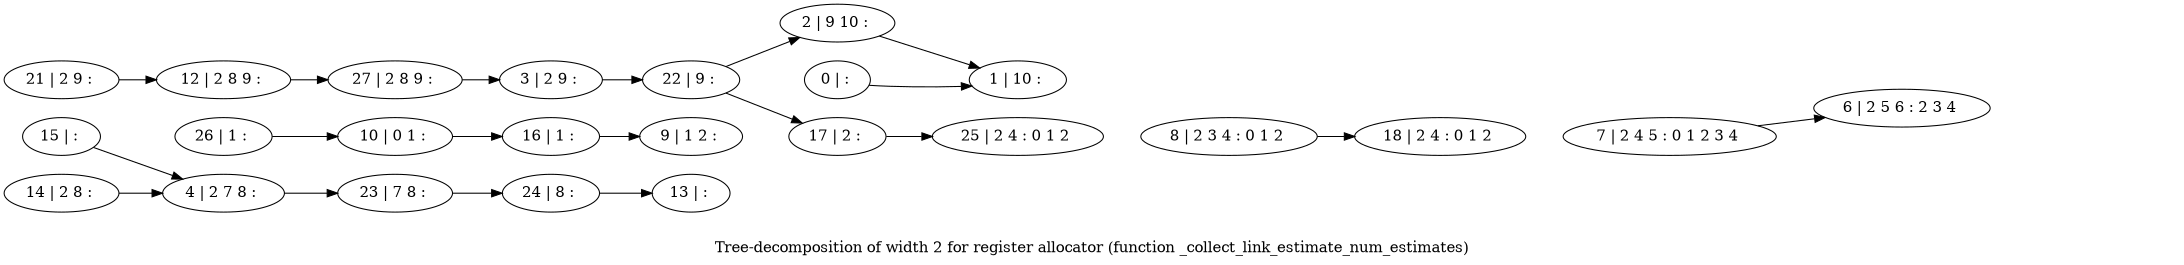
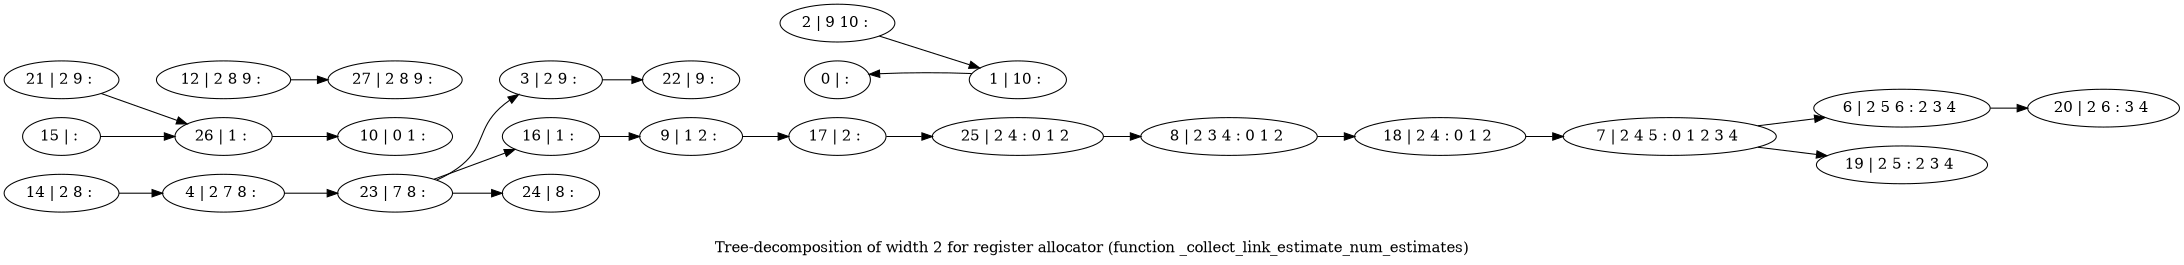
(758, 54) -> none
(132, 80) -> (139, 107)
(476, 80) -> (478, 144)
(915, 87) -> (926, 73)
(759, 106) -> (760, 136)
none -> (2104, 108)
(472, 136) -> (471, 165)
none -> (1117, 136)
none -> (1539, 136)
(133, 161) -> (132, 136)
none -> (1902, 165)
(691, 193) -> none
